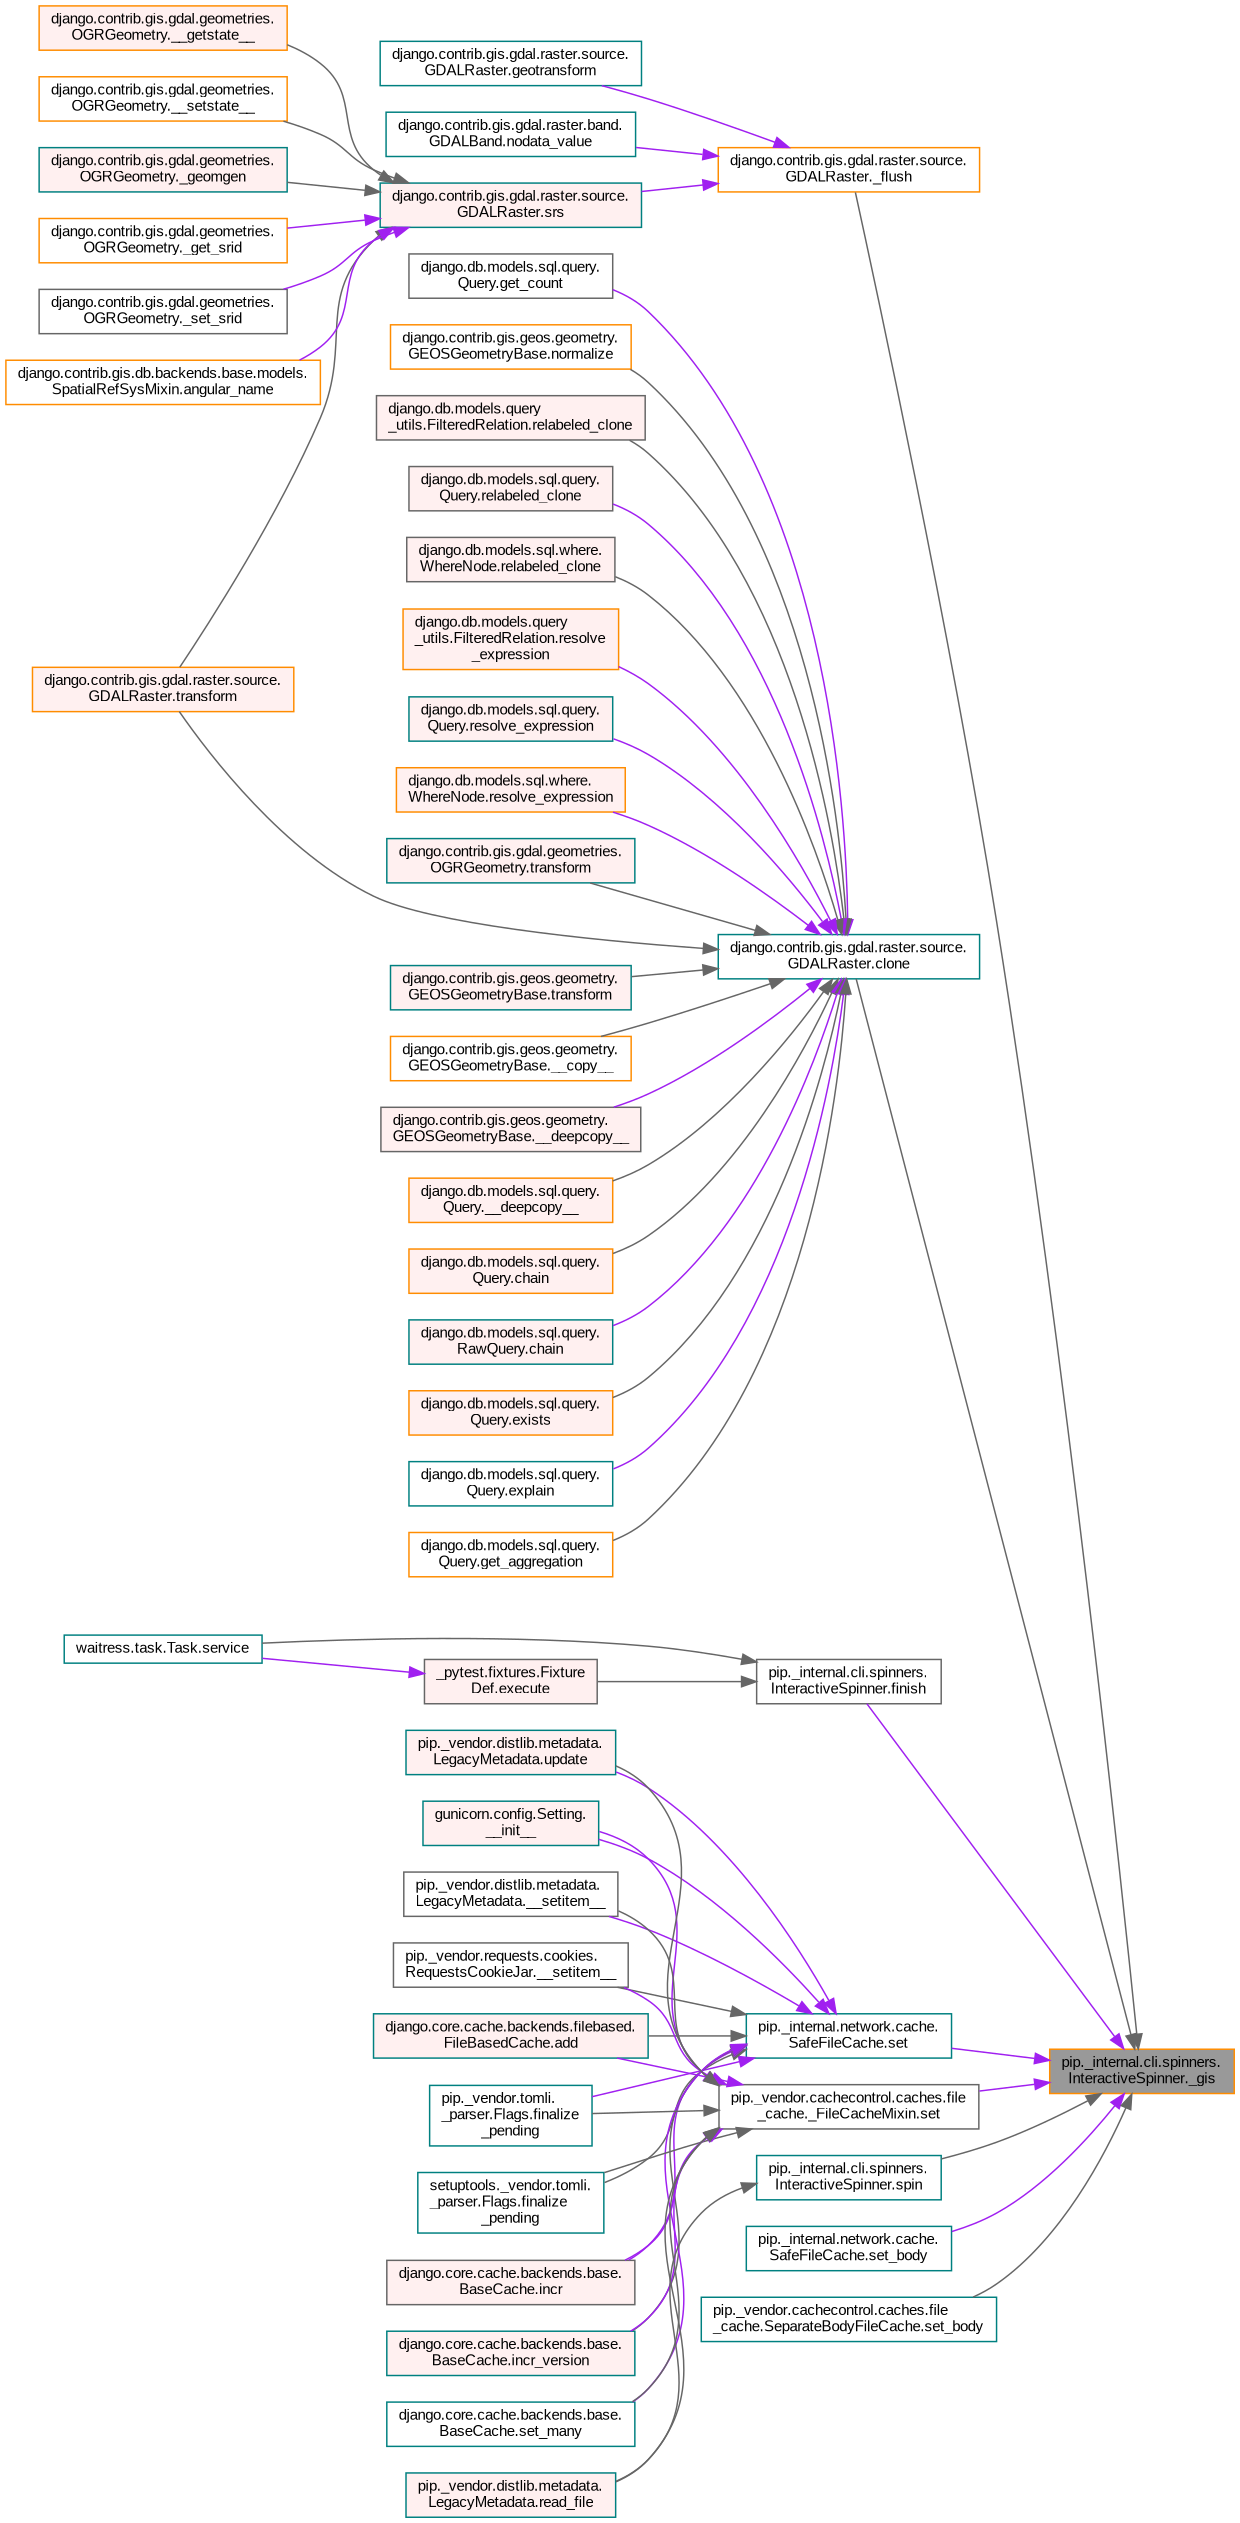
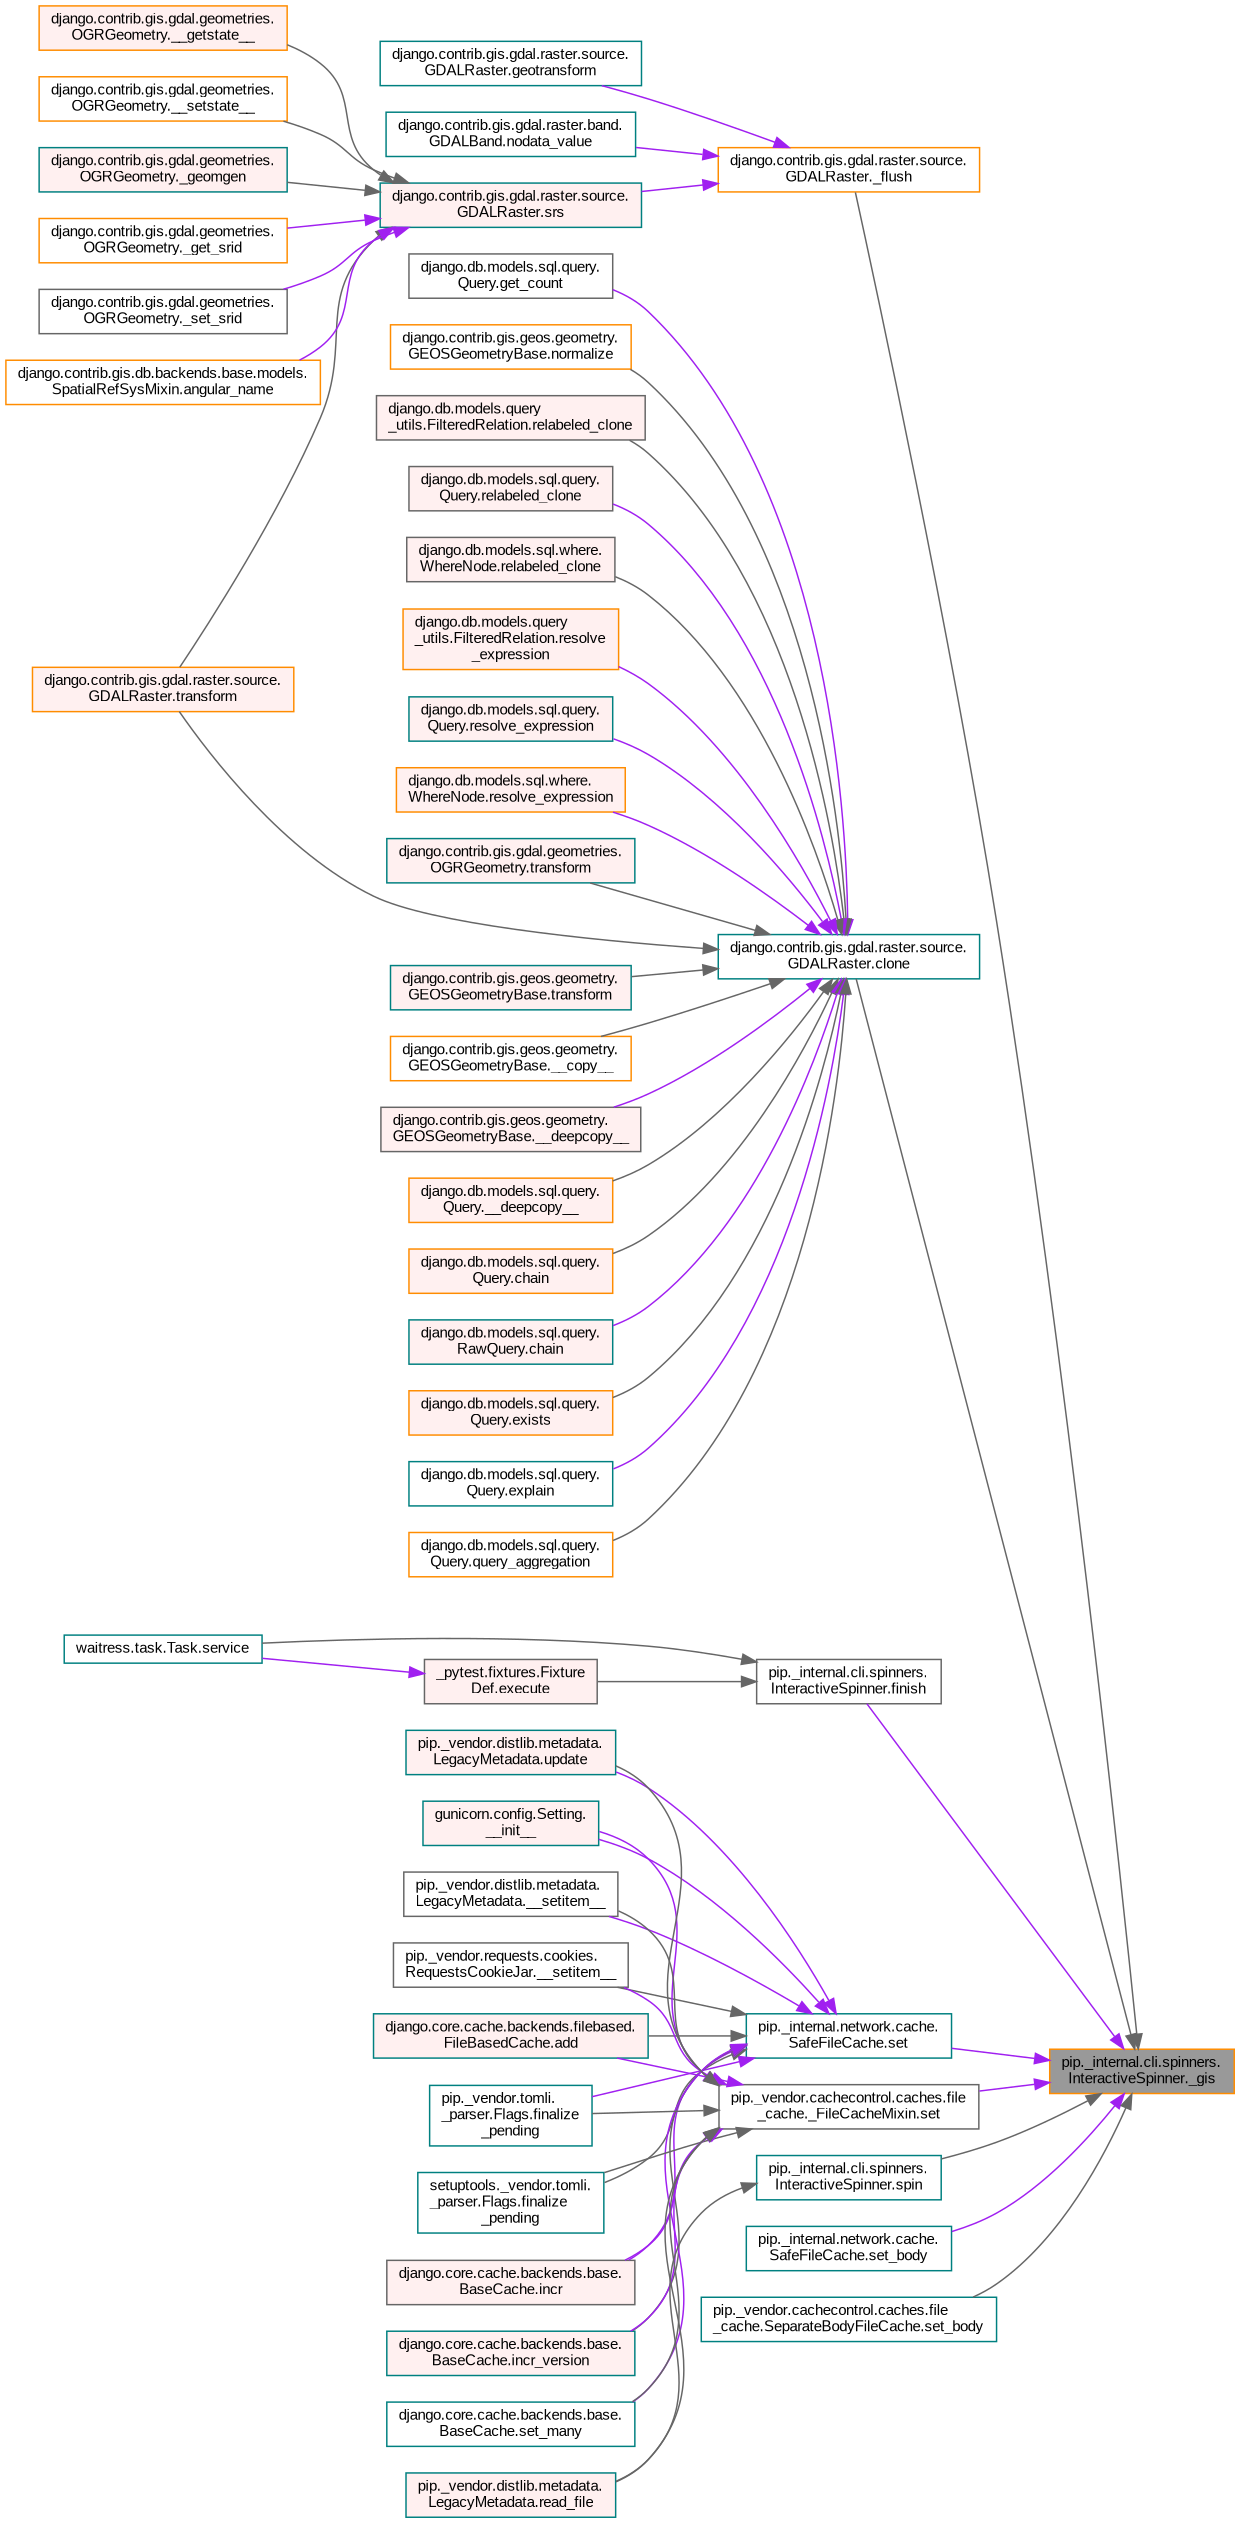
(511, 1555) -> (511, 1555)
